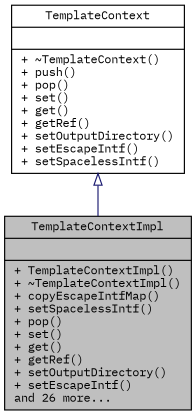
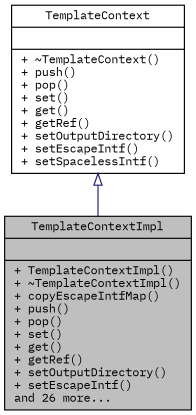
(84, 309) -> (42, 309)
